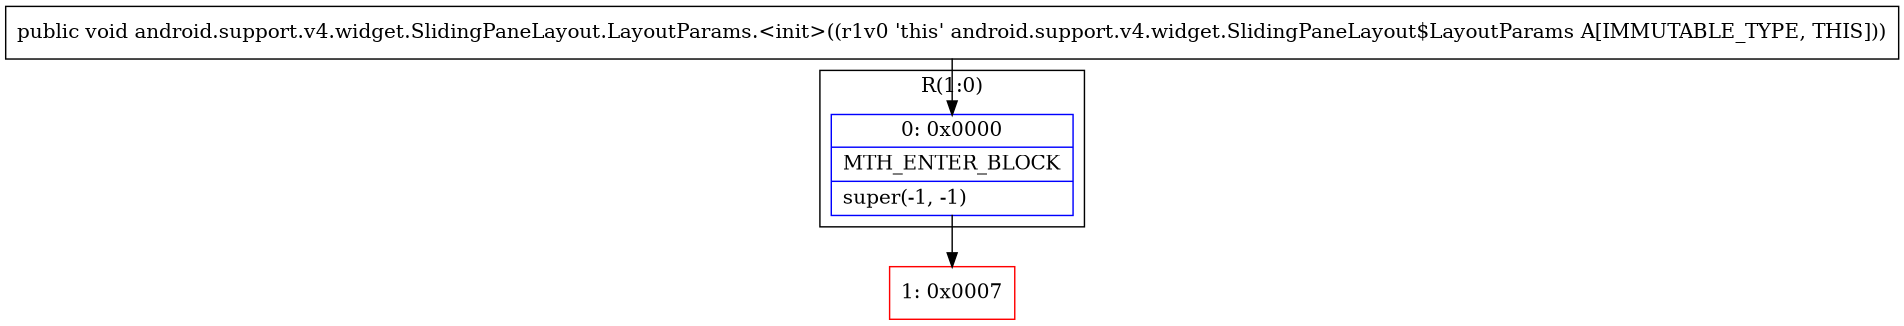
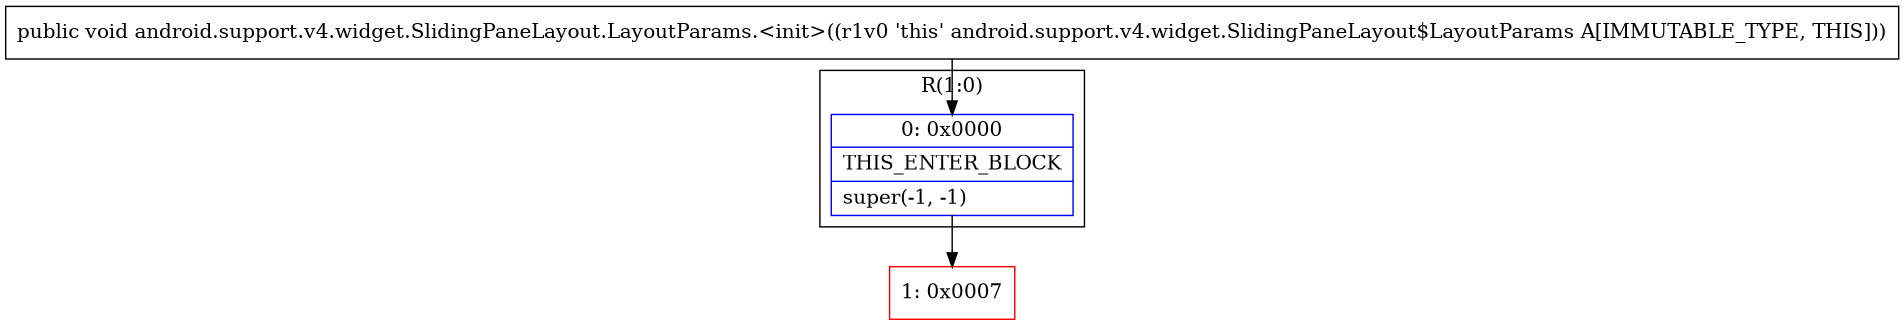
(952, 164) -> (952, 164)
